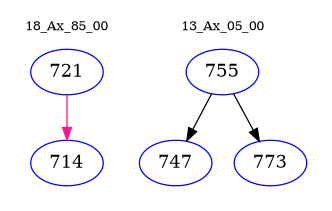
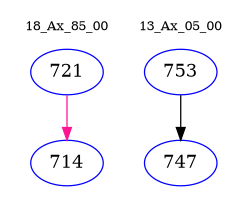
(222, 72) -> (181, 72)
(270, 163) -> none
